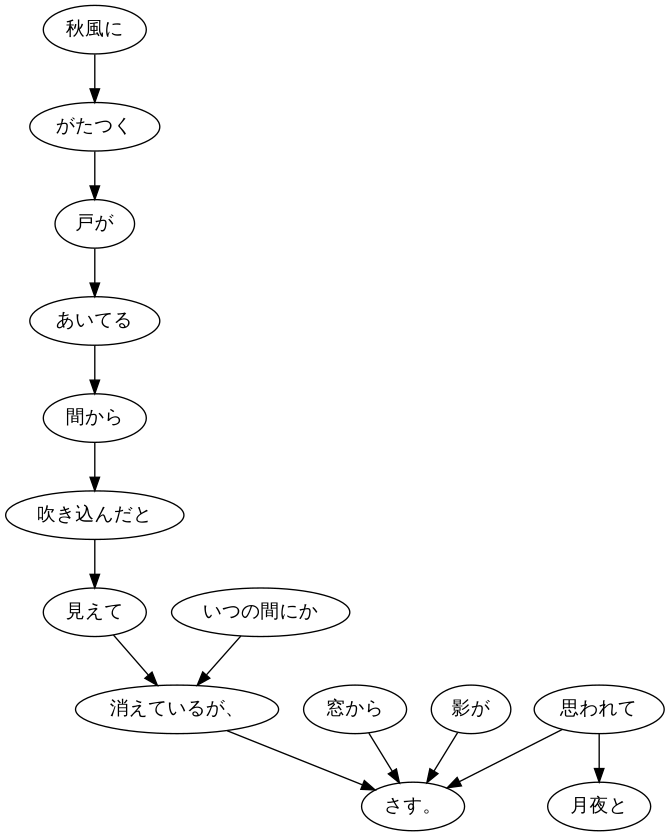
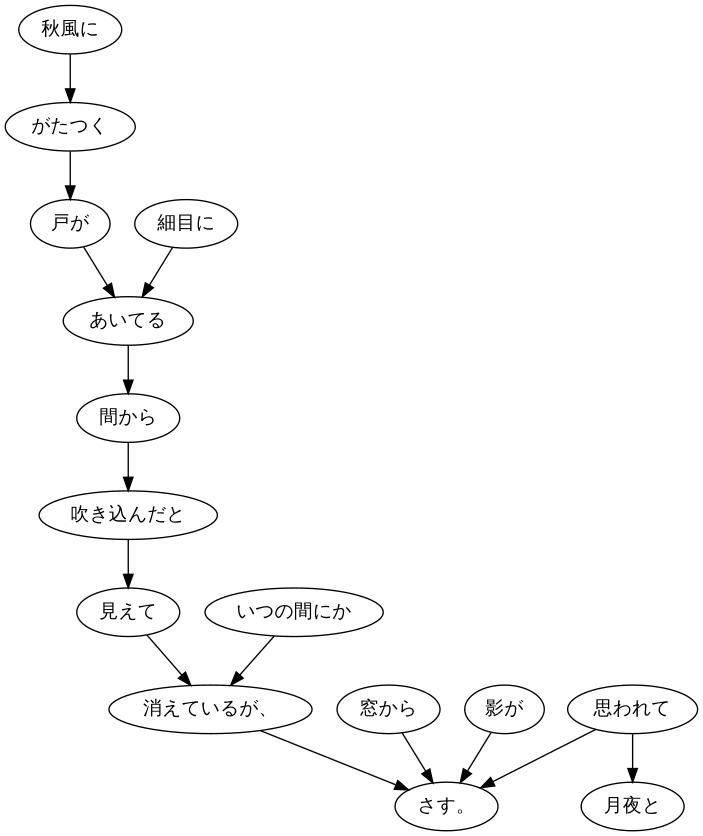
none -> (186, 224)
